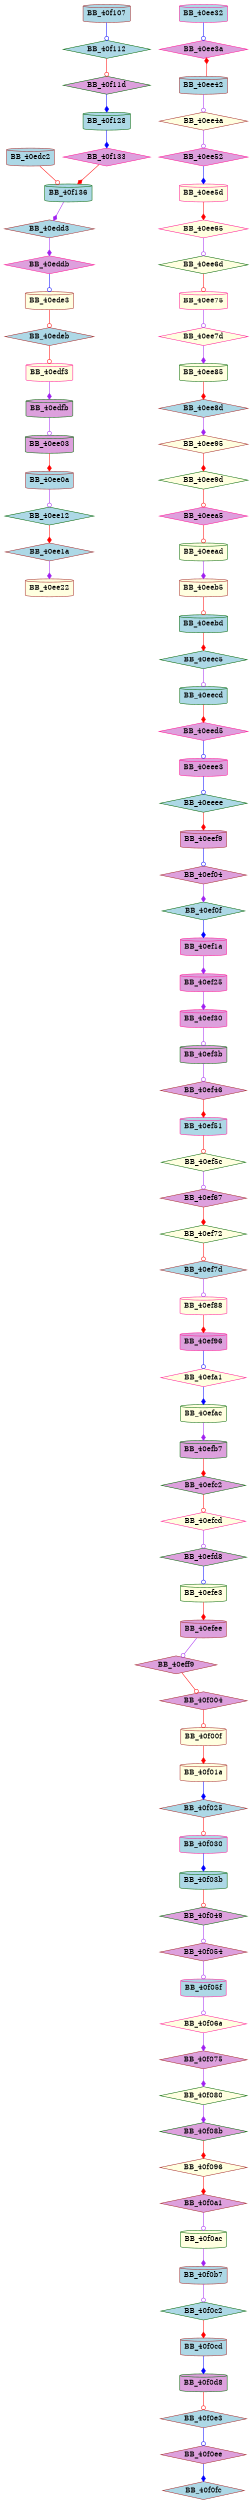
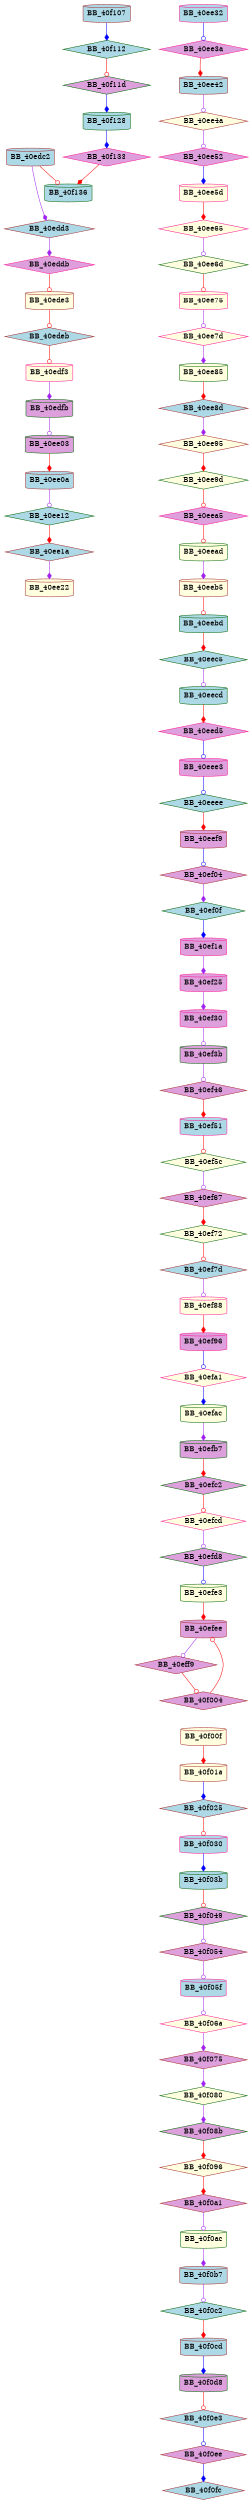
(107, 29) -> (107, 29)
(207, 70) -> (200, 64)
(60, 209) -> (37, 191)
(49, 281) -> (49, 281)
(203, 1717) -> (223, 1668)
